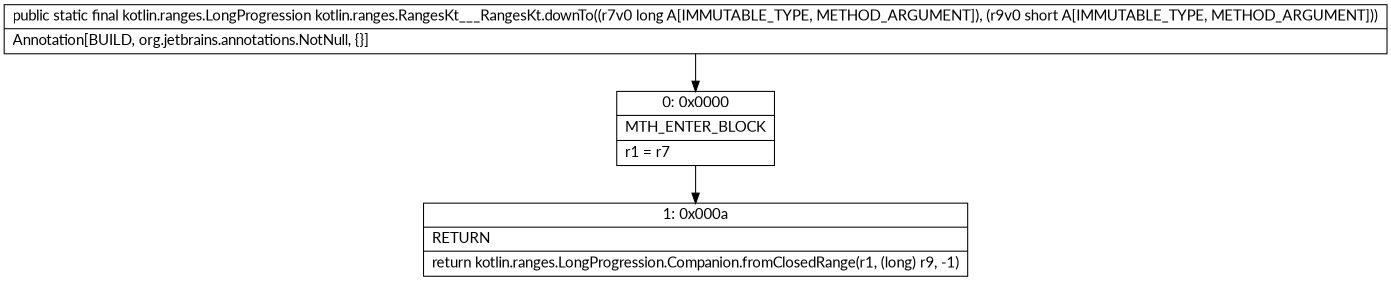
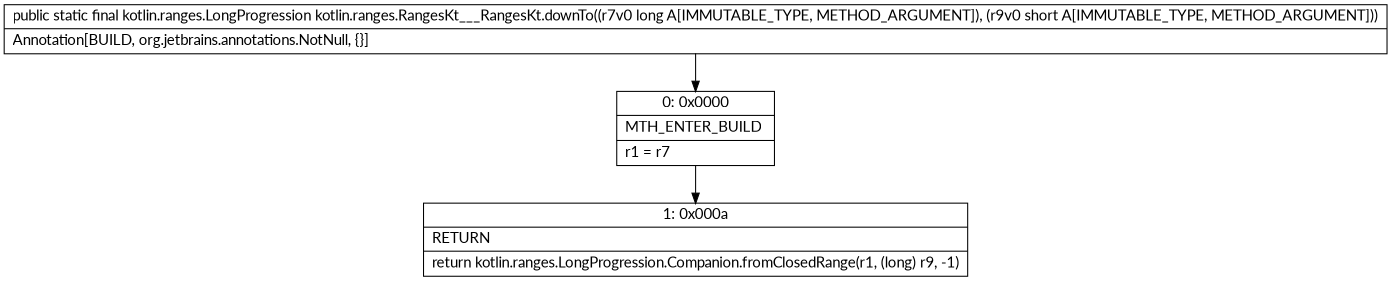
(696, 127) -> (694, 127)
